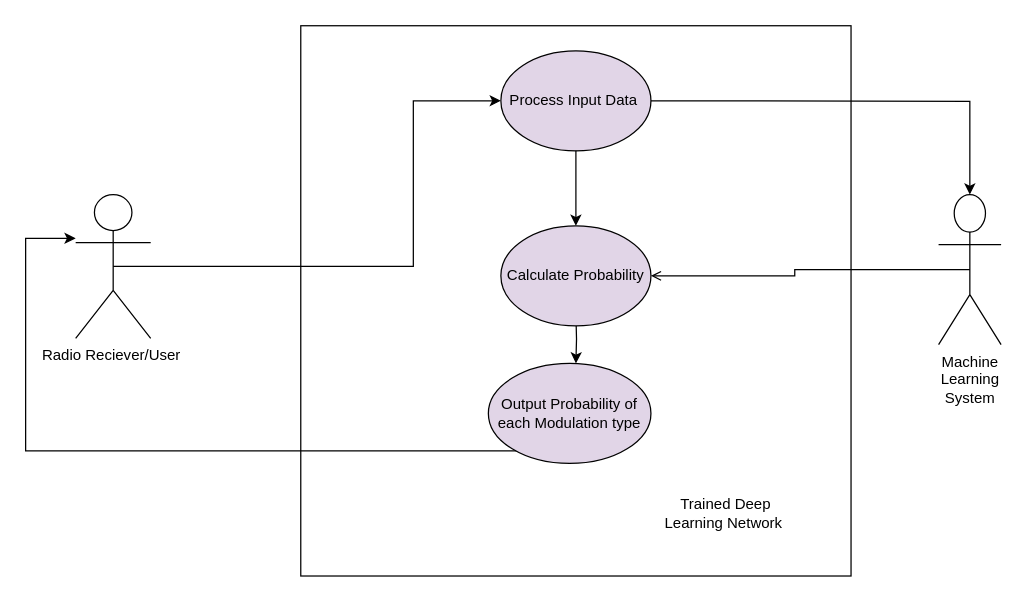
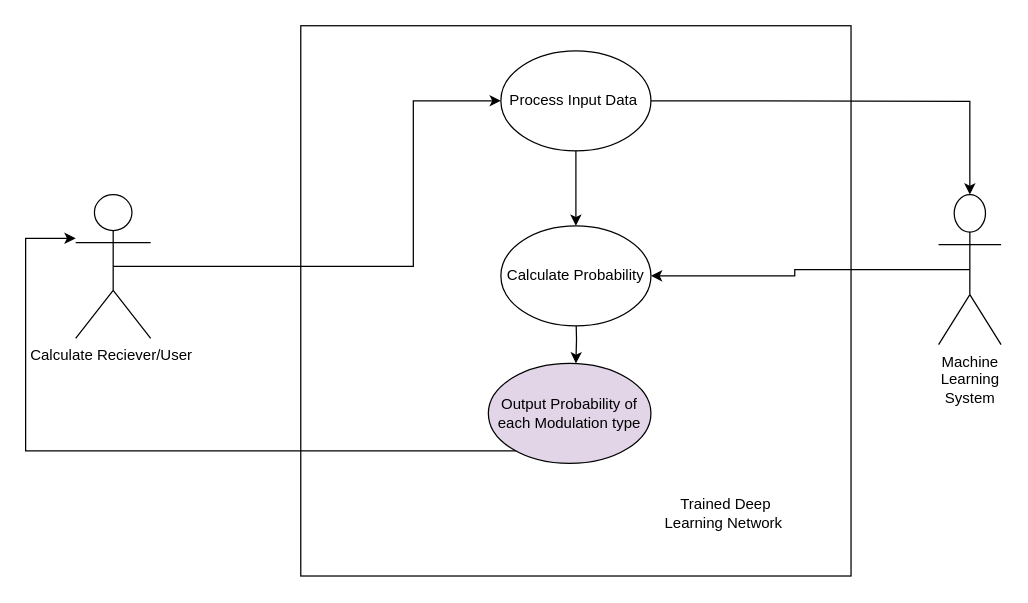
(576, 101) -> (576, 101)
(576, 276) -> (576, 276)
(659, 276) -> (661, 276)
(114, 356) -> (114, 356)
